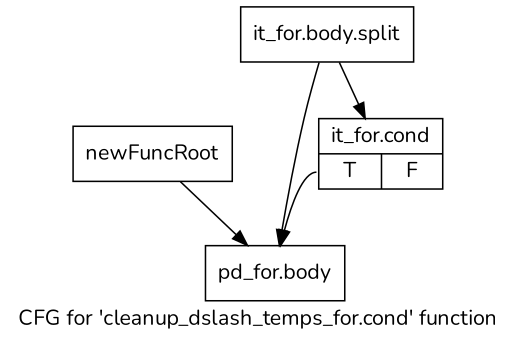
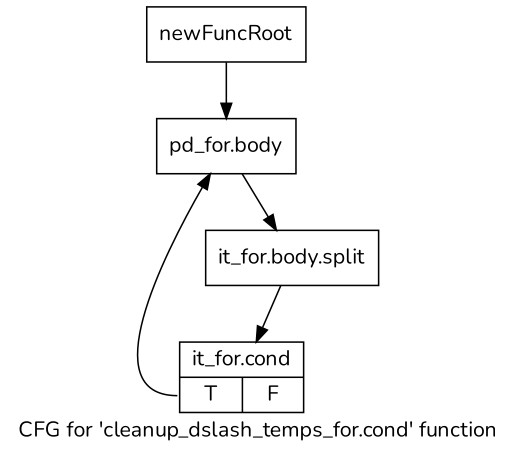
(298, 146) -> (255, 196)
